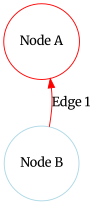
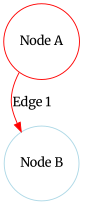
(52, 107) -> (11, 98)
